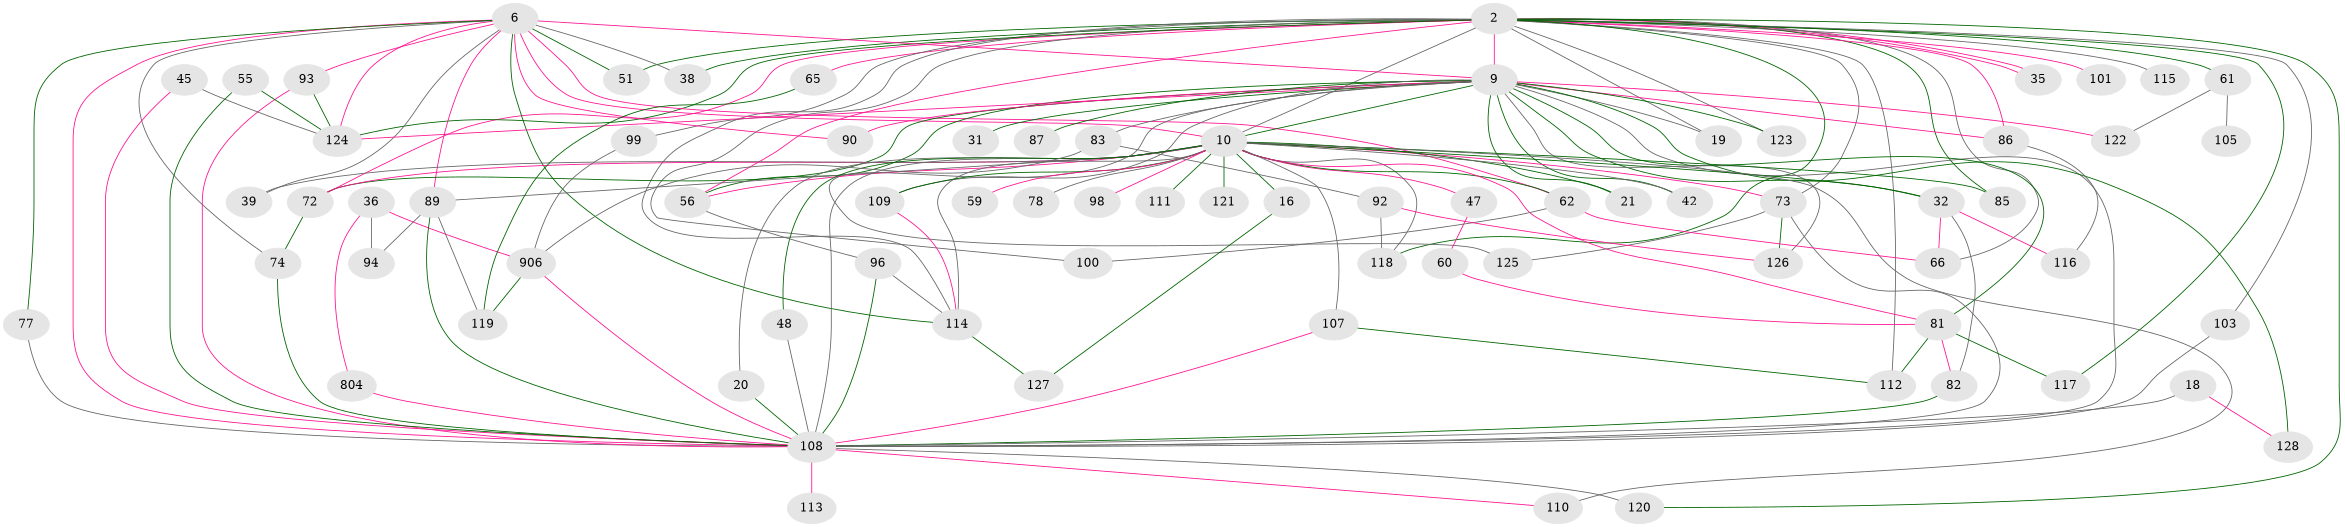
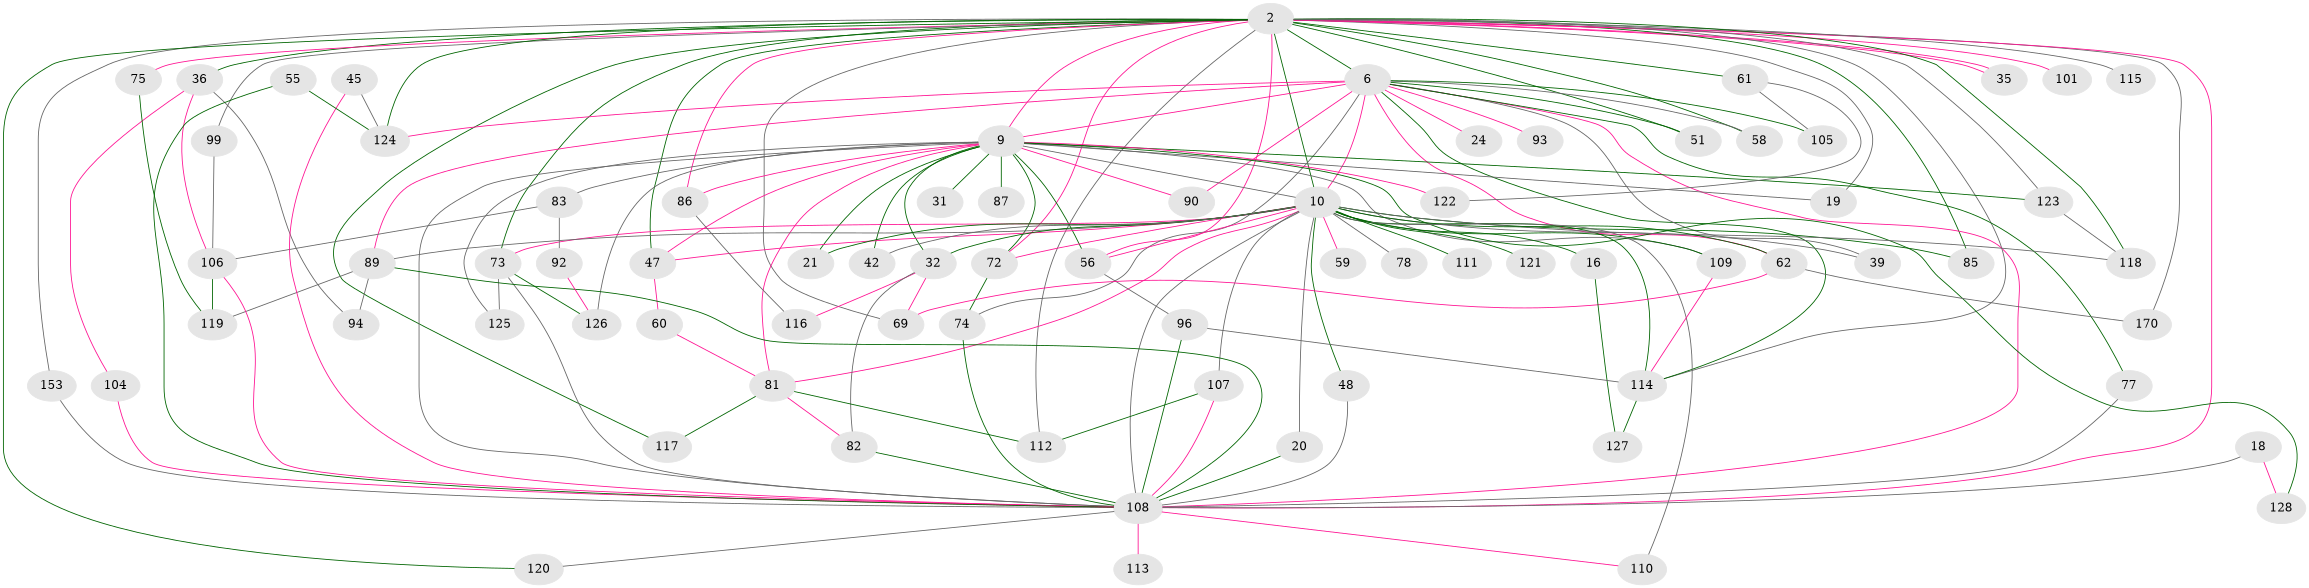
none -> (731, 26)
none -> (1319, 49)
none -> (771, 52)
(1829, 58) -> (727, 53)
(1365, 77) -> (1294, 110)
(688, 80) -> (1760, 141)
(813, 80) -> (139, 80)
none -> (1599, 92)
(322, 110) -> none
(916, 110) -> (816, 177)
(1359, 111) -> (1159, 172)
none -> (1479, 141)
(1850, 158) -> (813, 207)
(945, 187) -> (1625, 249)
(1097, 202) -> none
(1381, 230) -> (2090, 233)
(531, 264) -> (213, 264)
(1088, 264) -> (2147, 325)
(1938, 264) -> (901, 325)
(2225, 325) -> (52, 386)
(352, 386) -> (116, 386)
(321, 408) -> (2212, 319)
